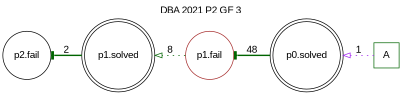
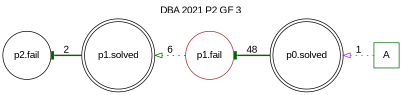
(170, 50) -> (170, 50)
